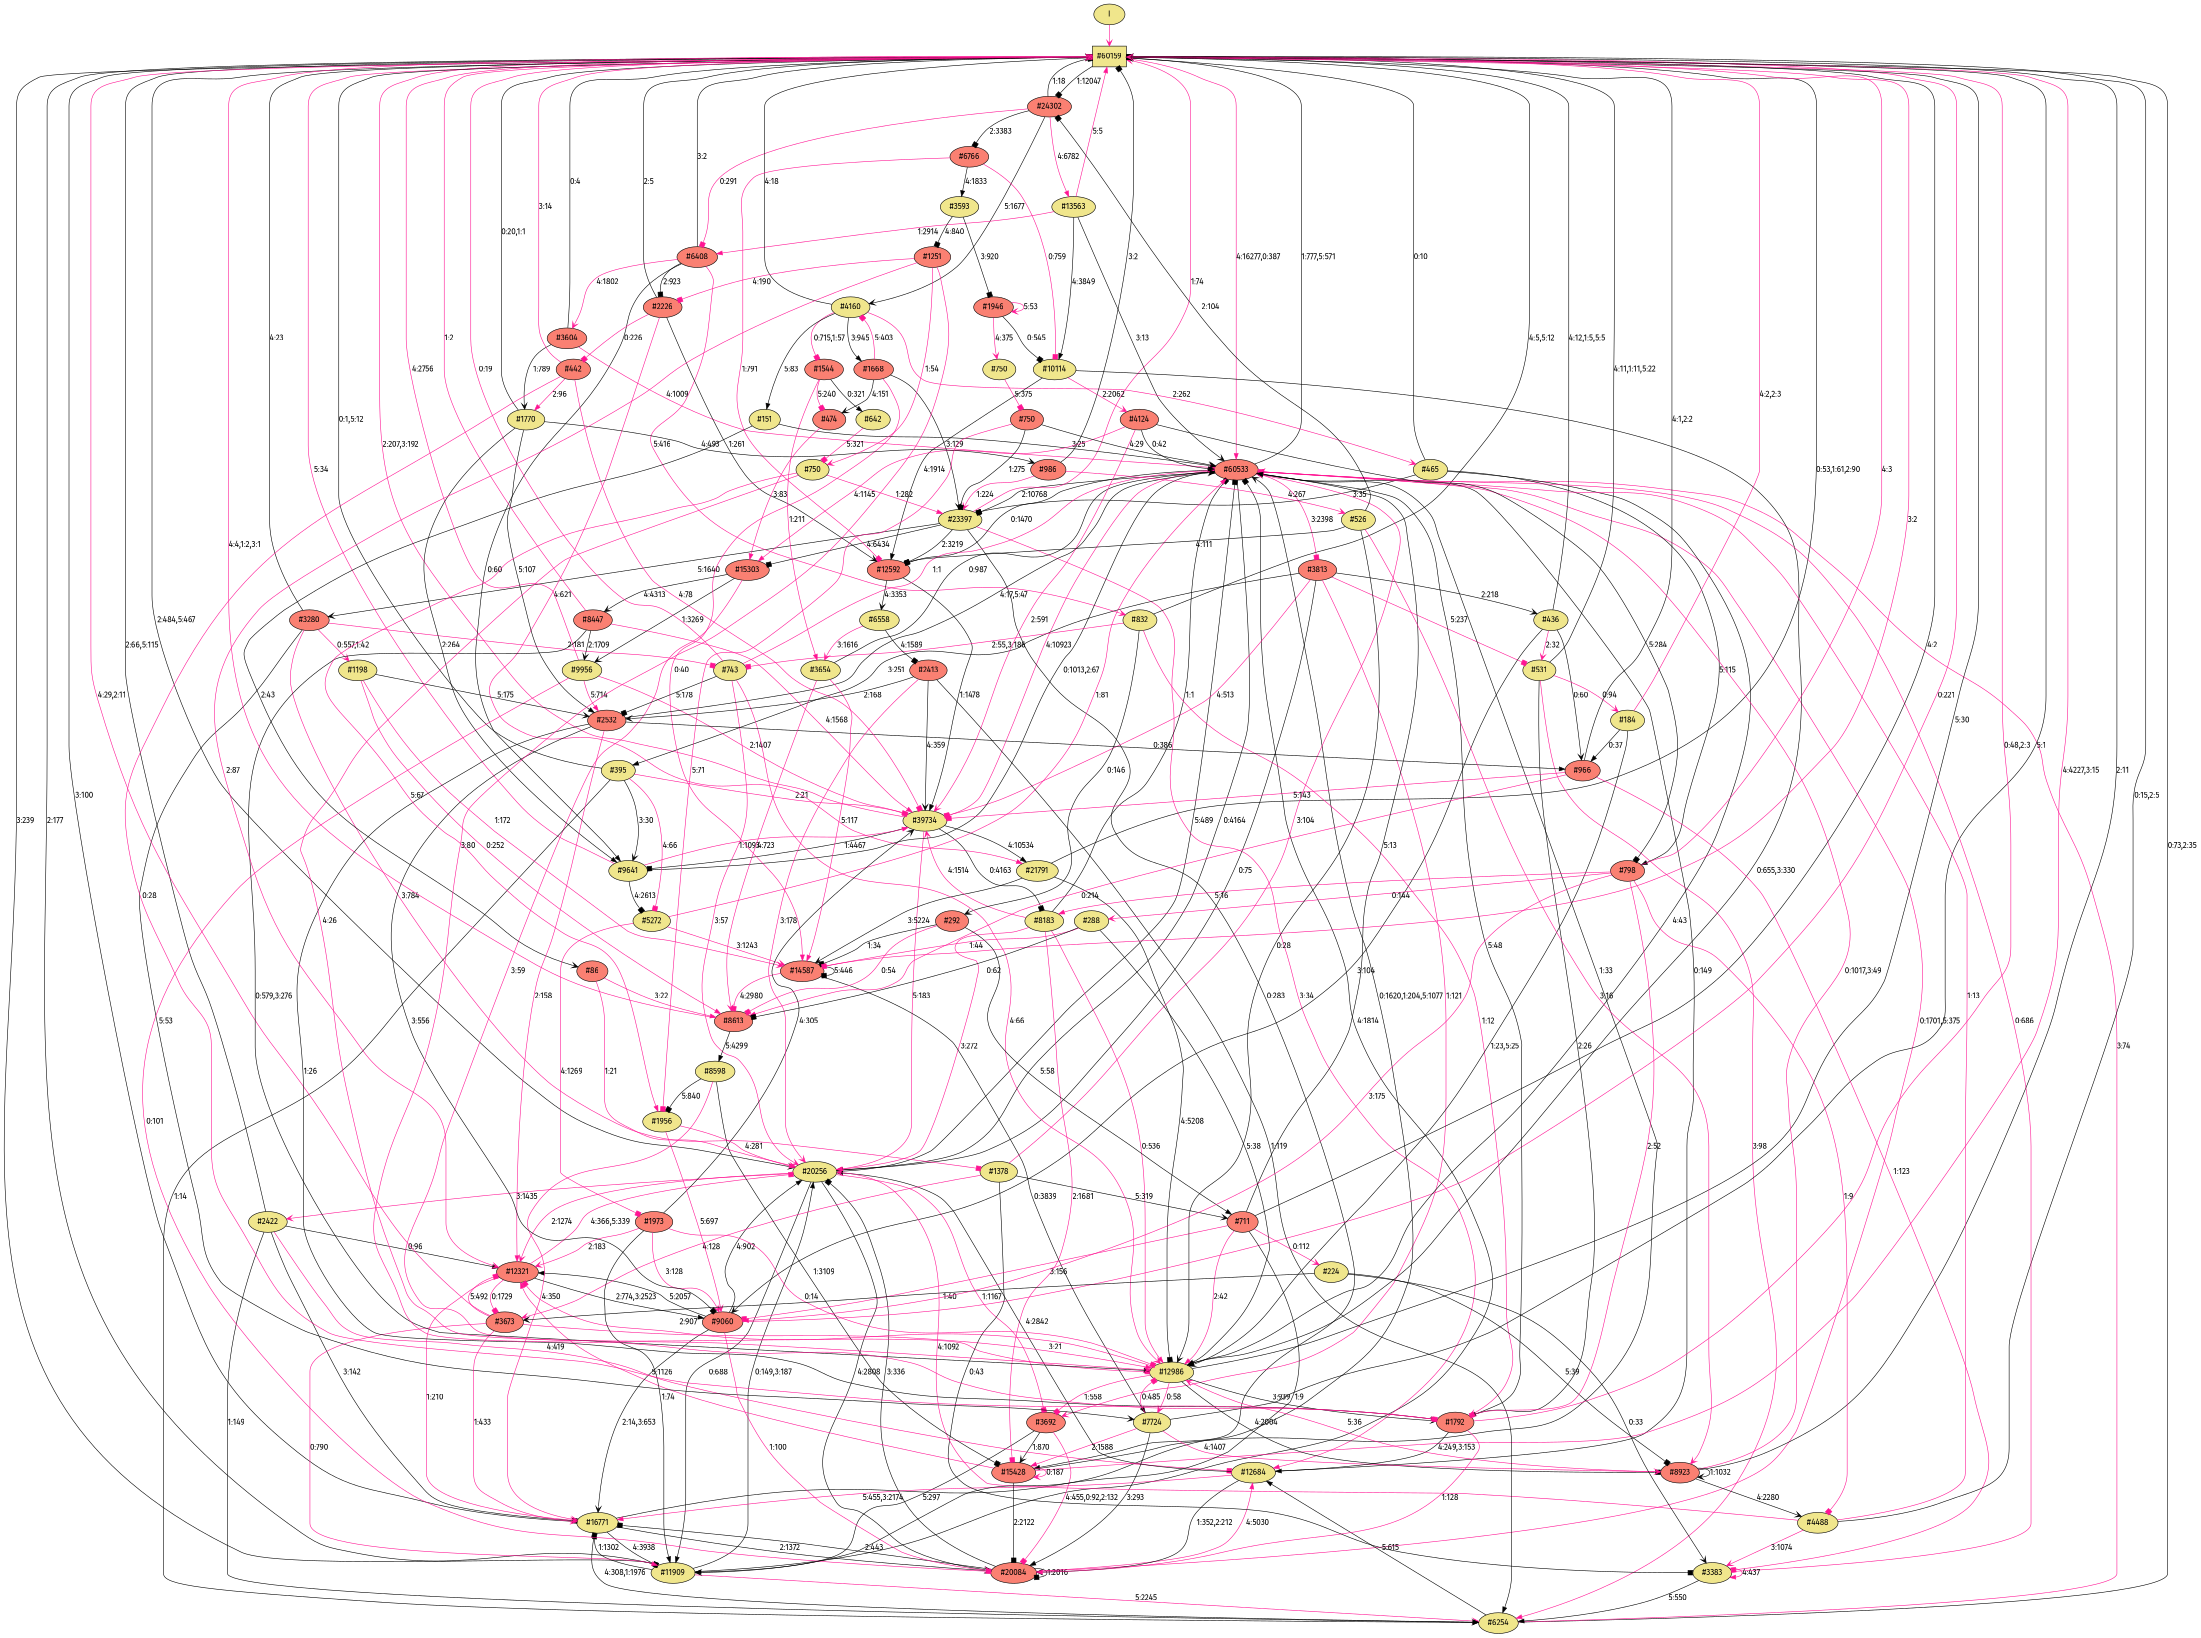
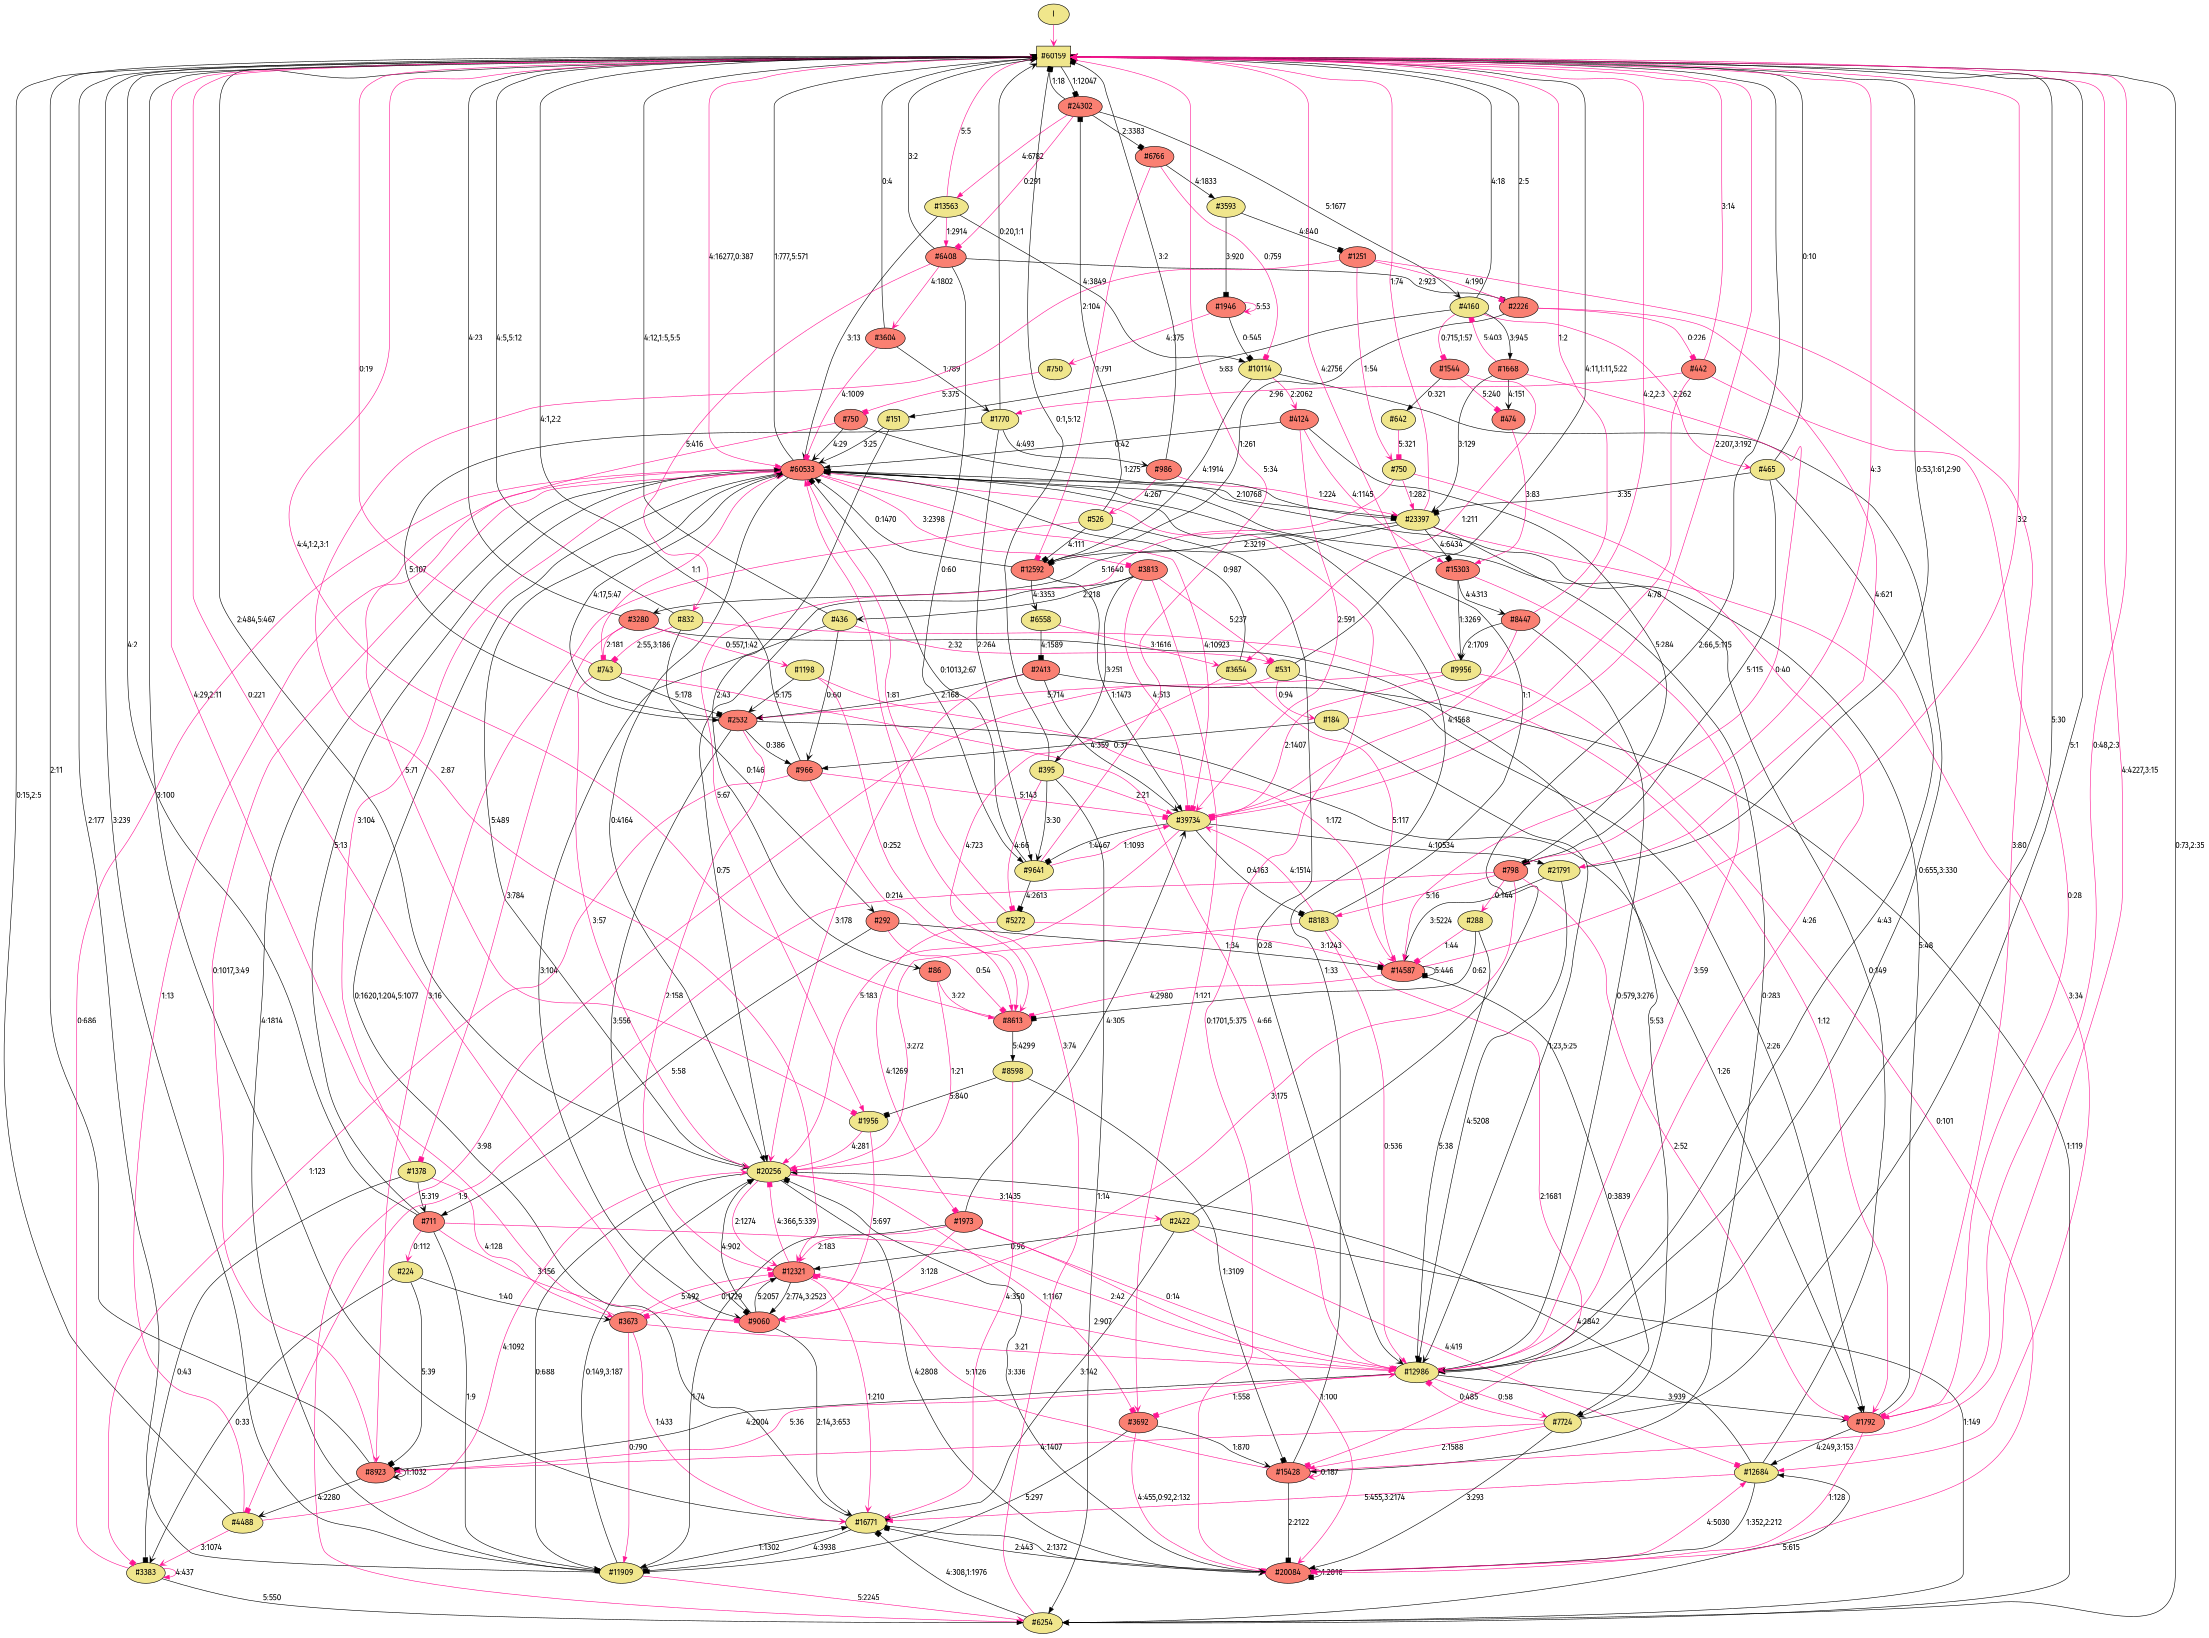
(970, 695) -> (1121, 695)
(820, 1502) -> (1226, 1335)
